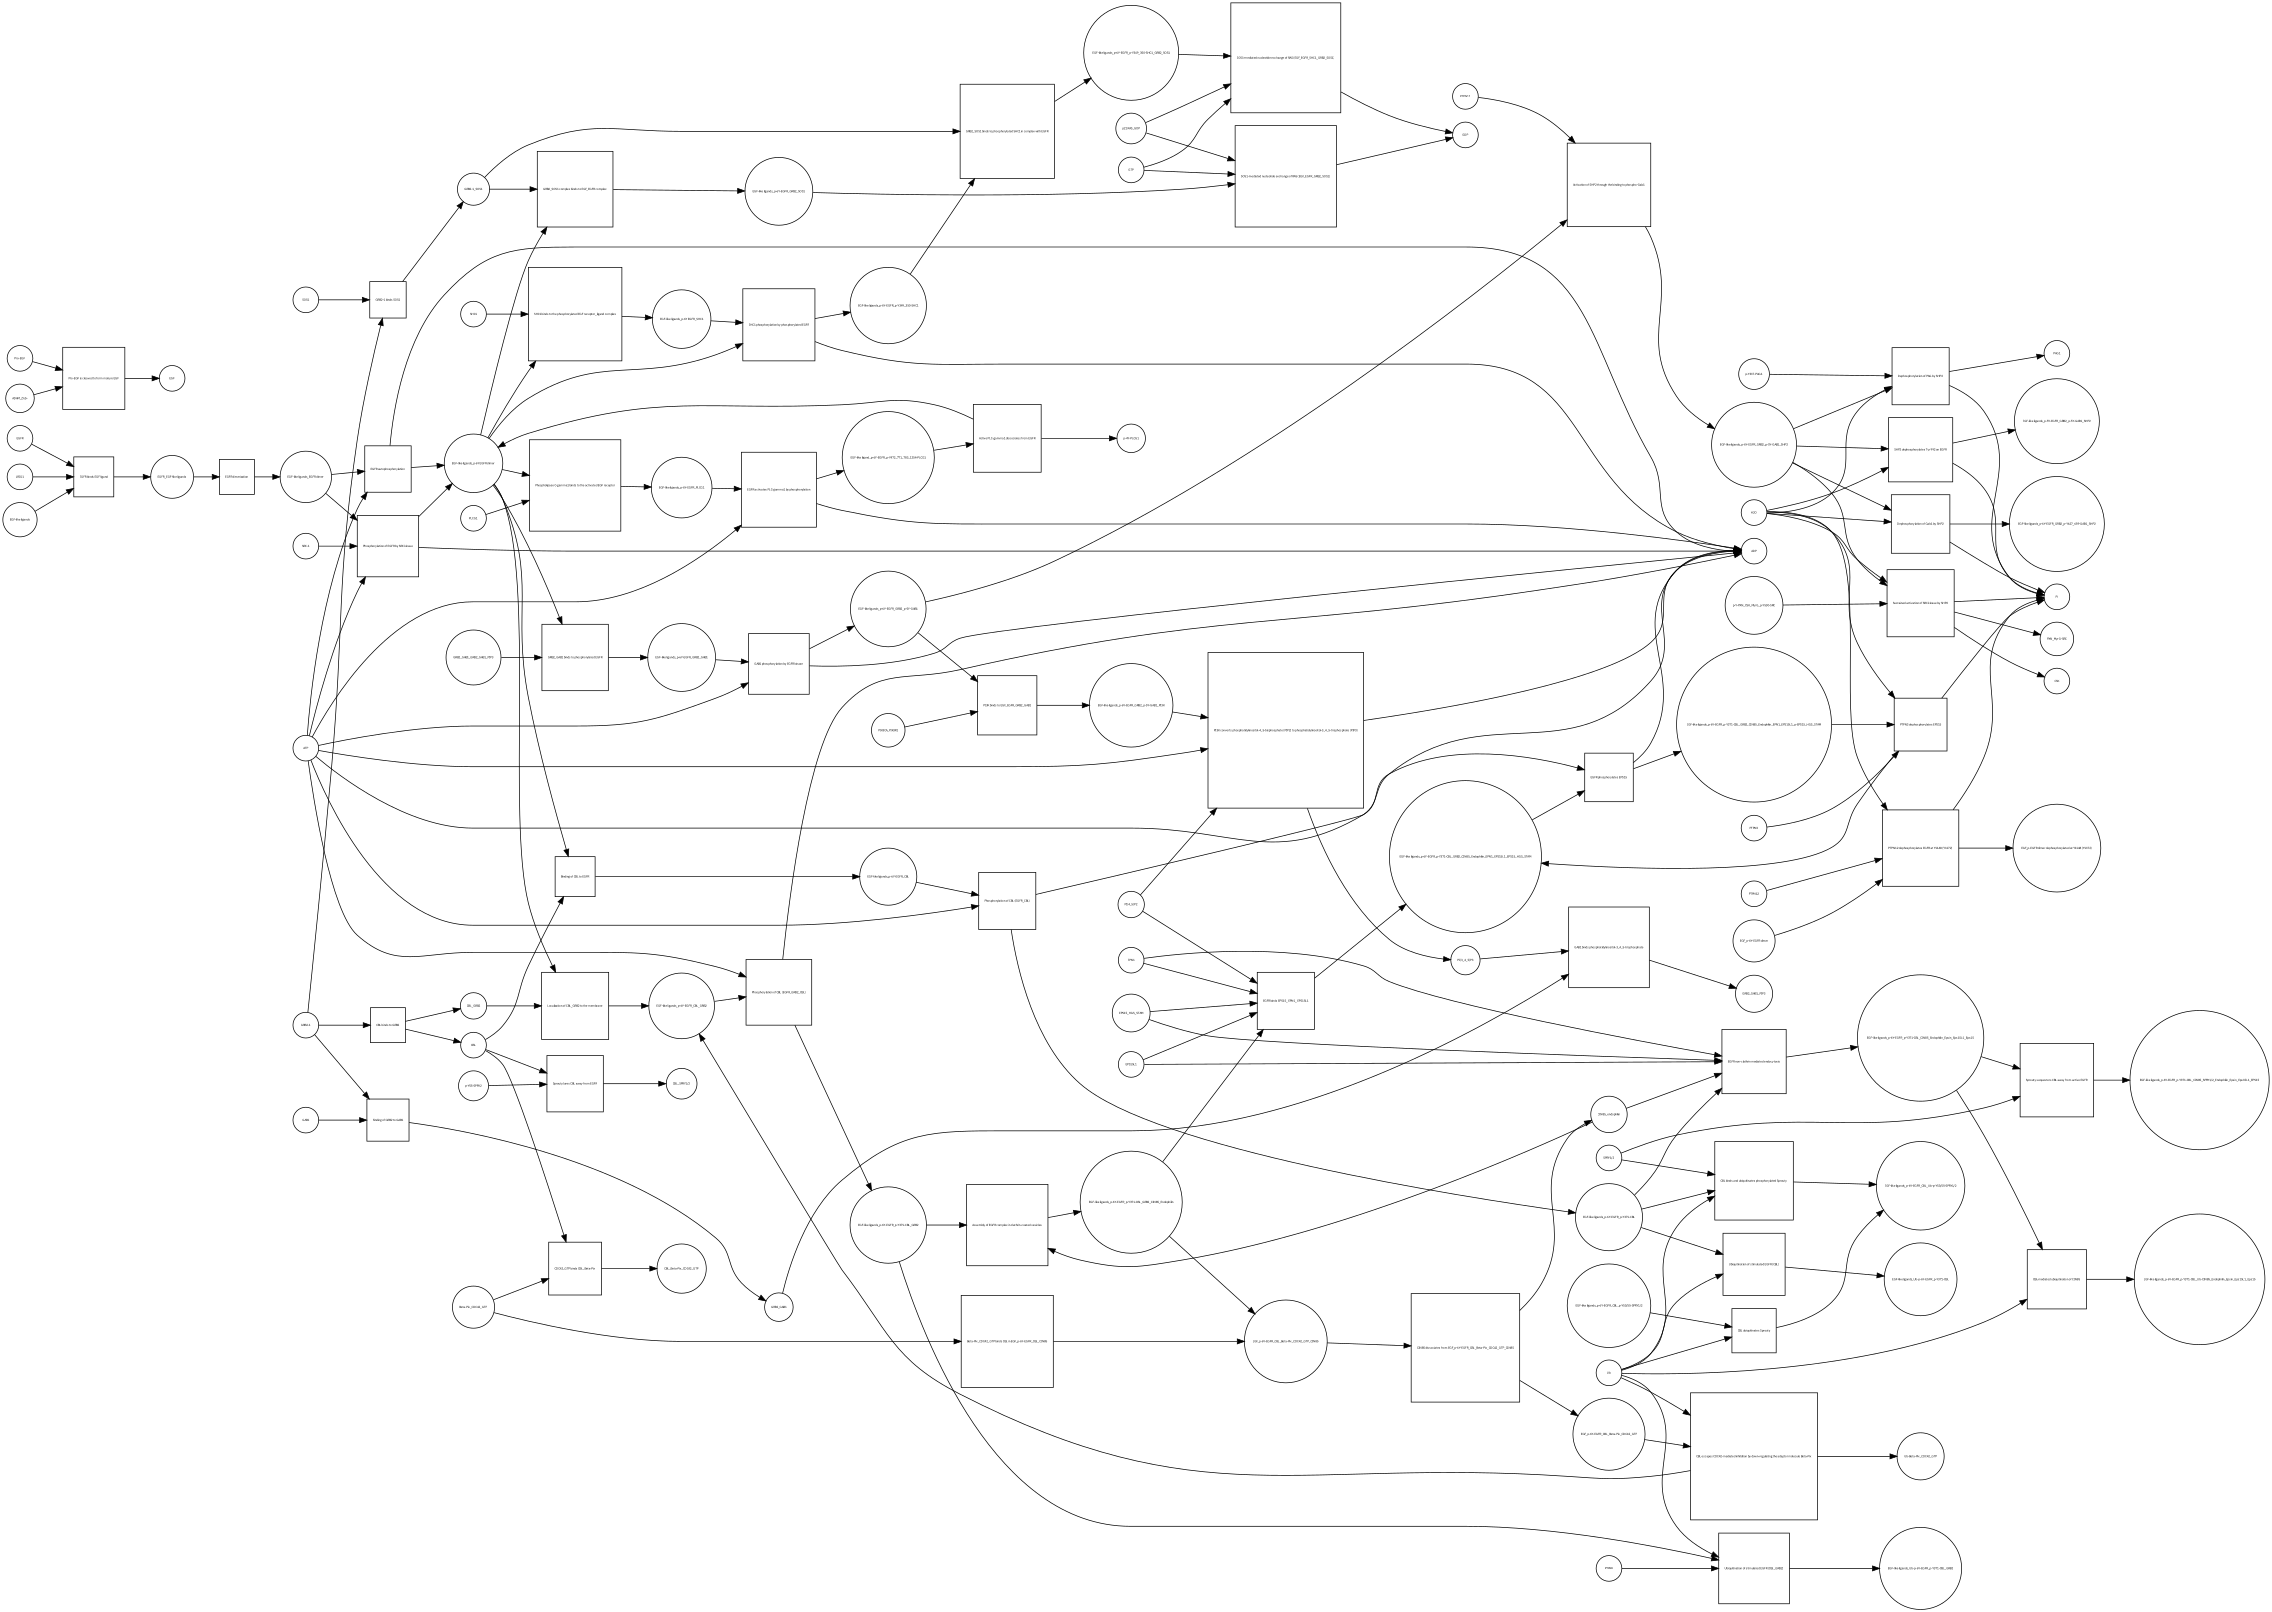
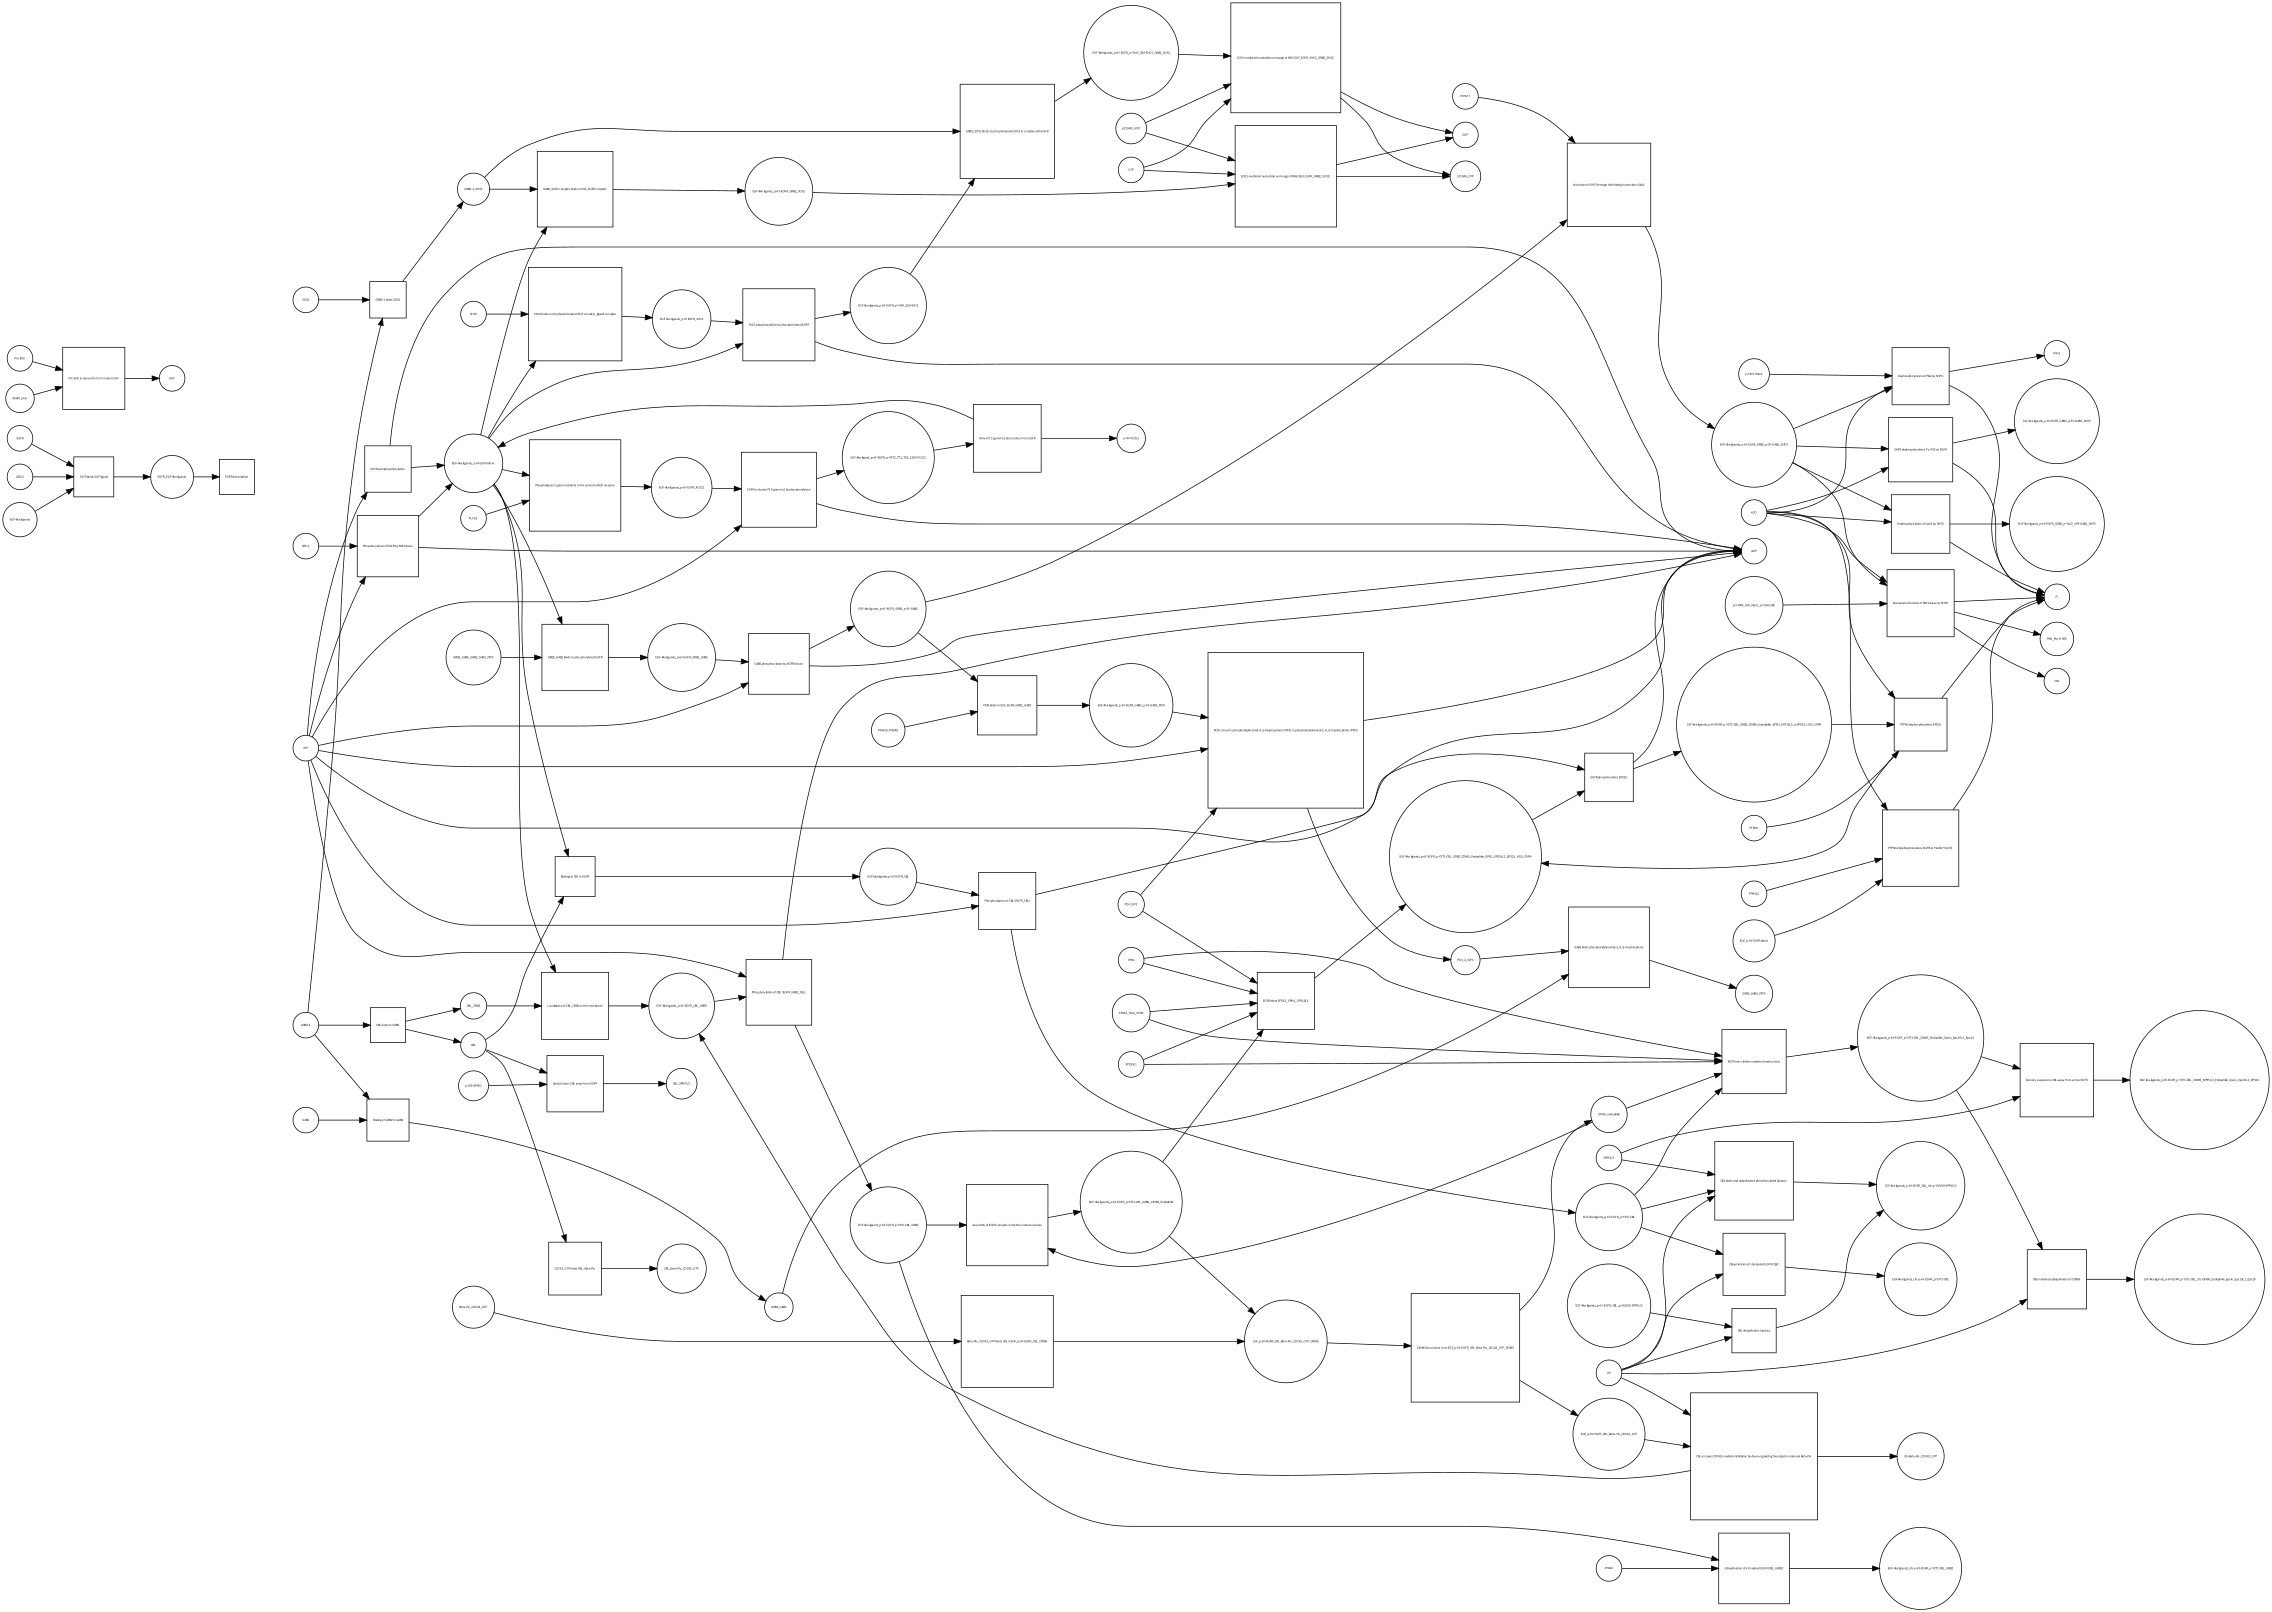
none -> (1465, 176)
(306, 477) -> none
(2057, 848) -> none
(518, 1290) -> none
(1664, 1465) -> none
